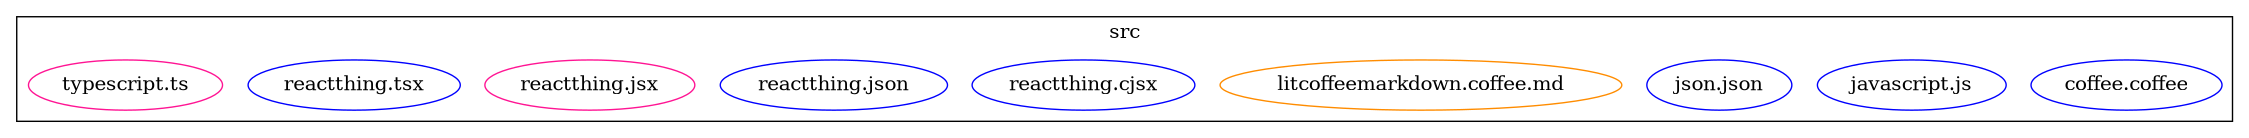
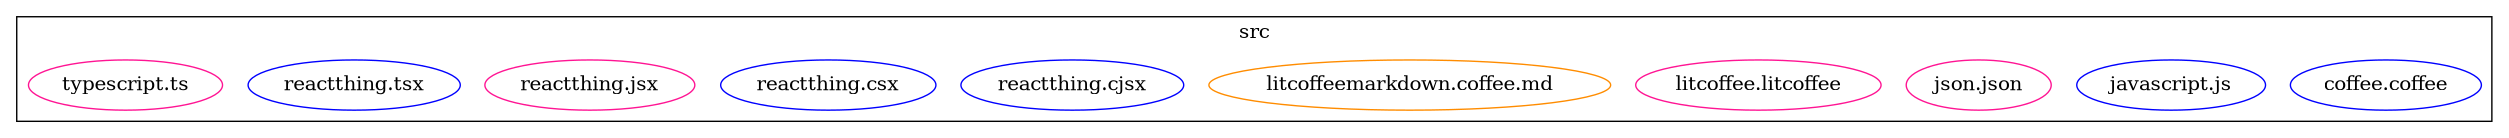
(834, 85) -> (828, 85)
(1719, 85) -> (1979, 85)
none -> (1758, 85)
